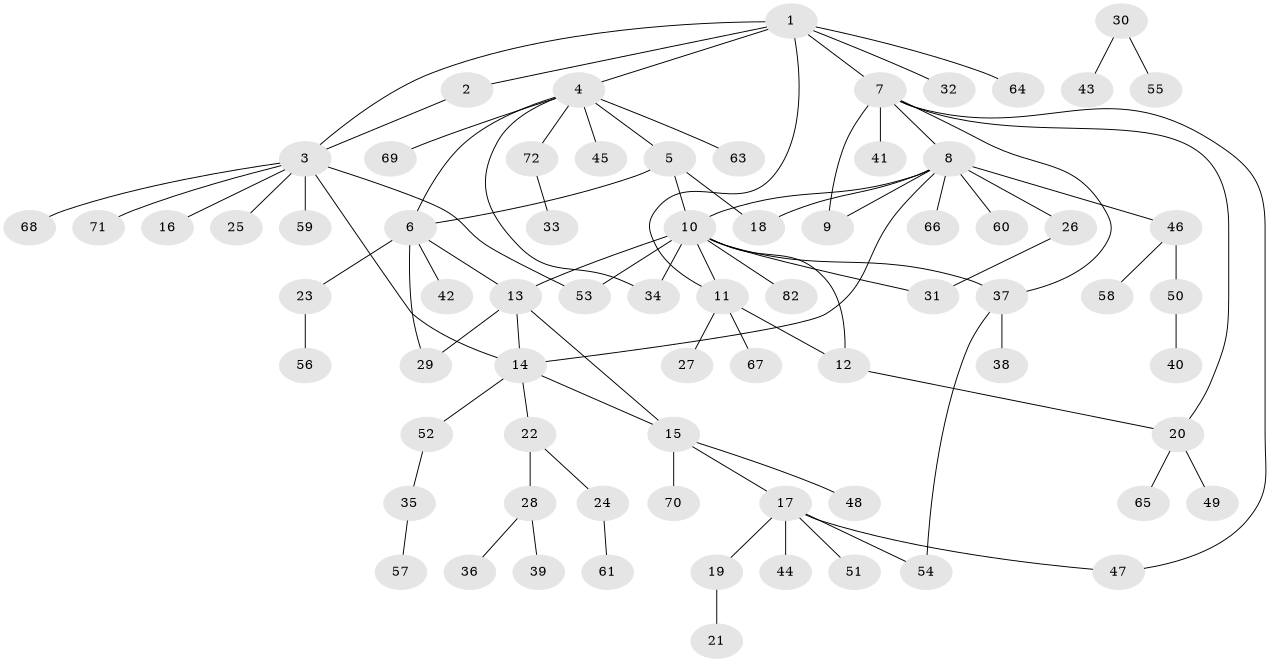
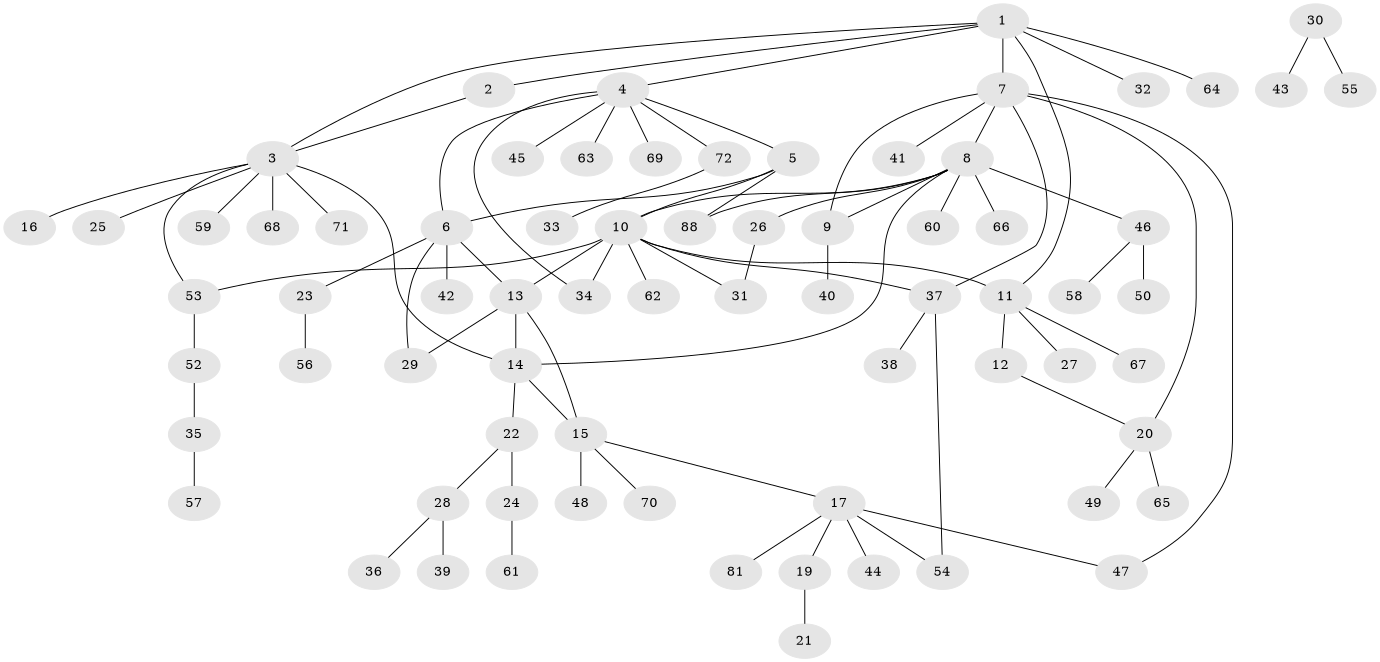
(759, 228) -> (690, 228)
(825, 278) -> none
(791, 297) -> (654, 297)
(1176, 331) -> (828, 256)
(474, 400) -> (194, 331)
(855, 572) -> (736, 572)
